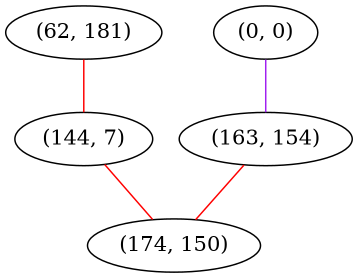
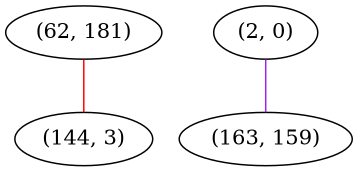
(266, 33) -> (266, 33)
(84, 139) -> (84, 139)
(266, 139) -> (266, 139)
(174, 246) -> none
